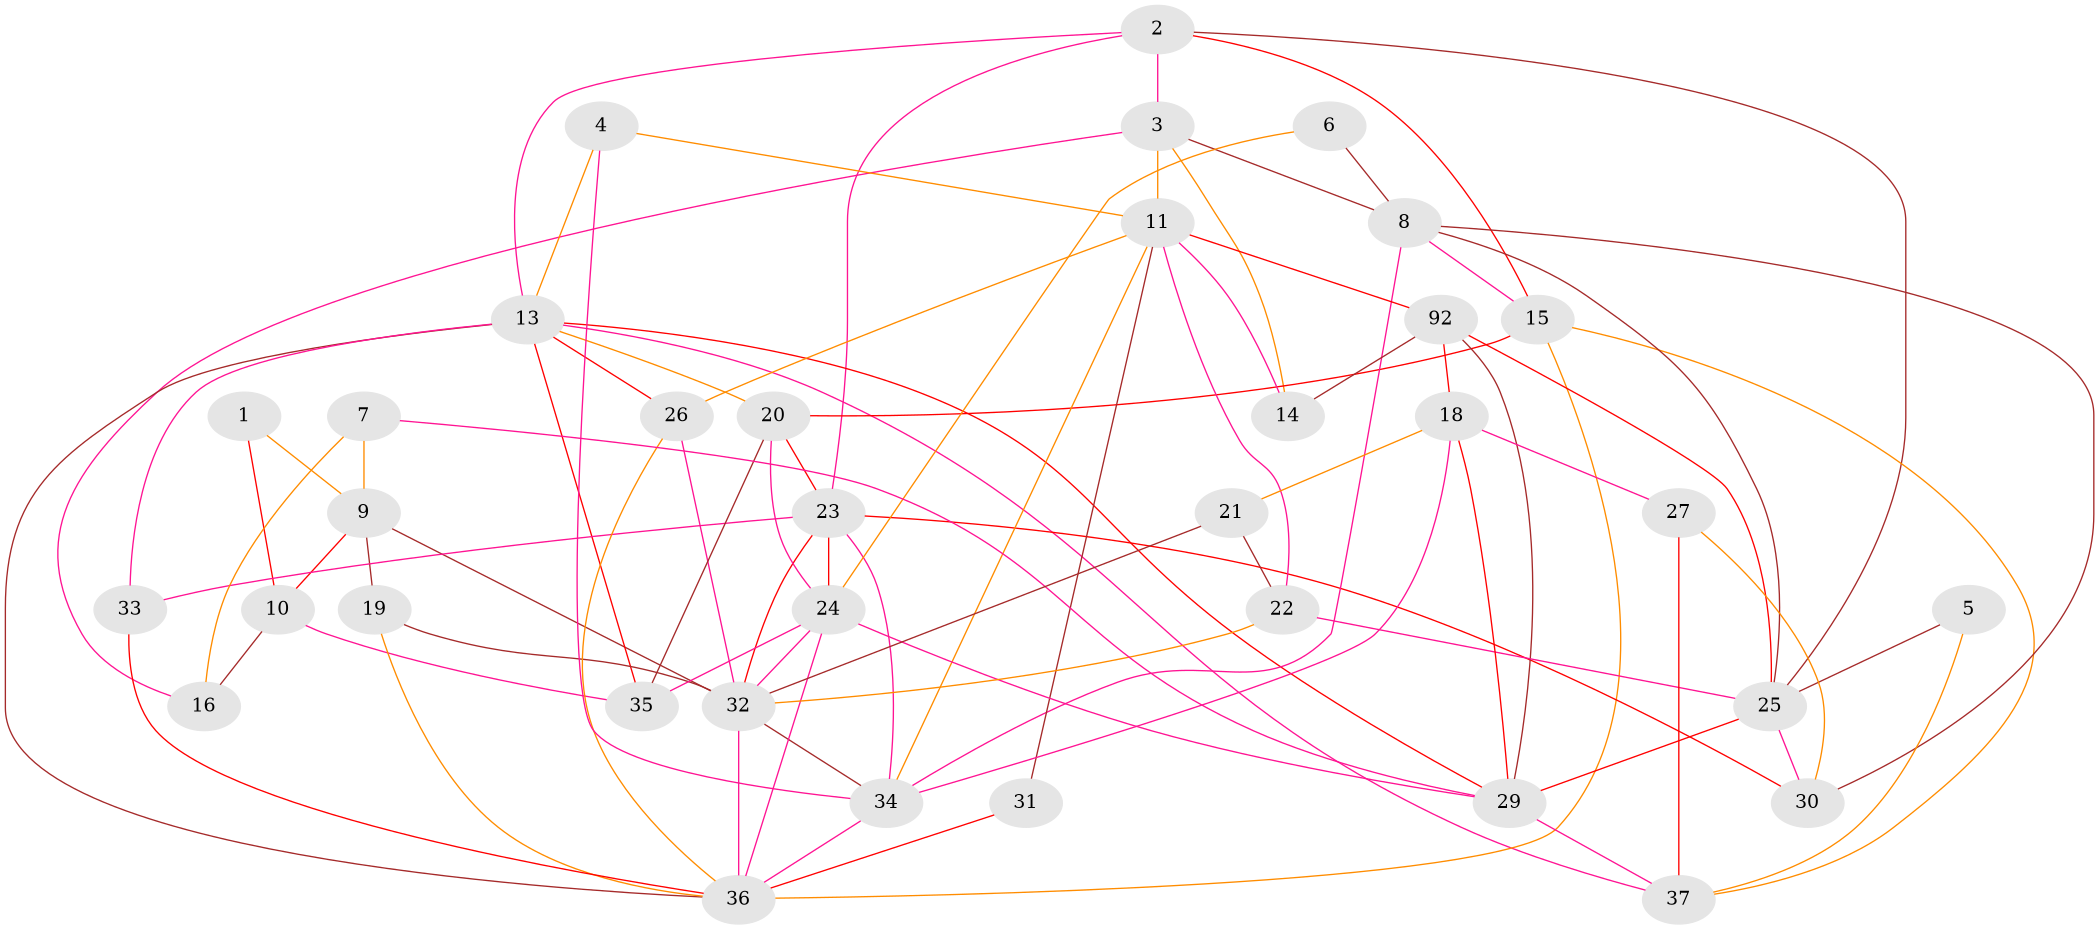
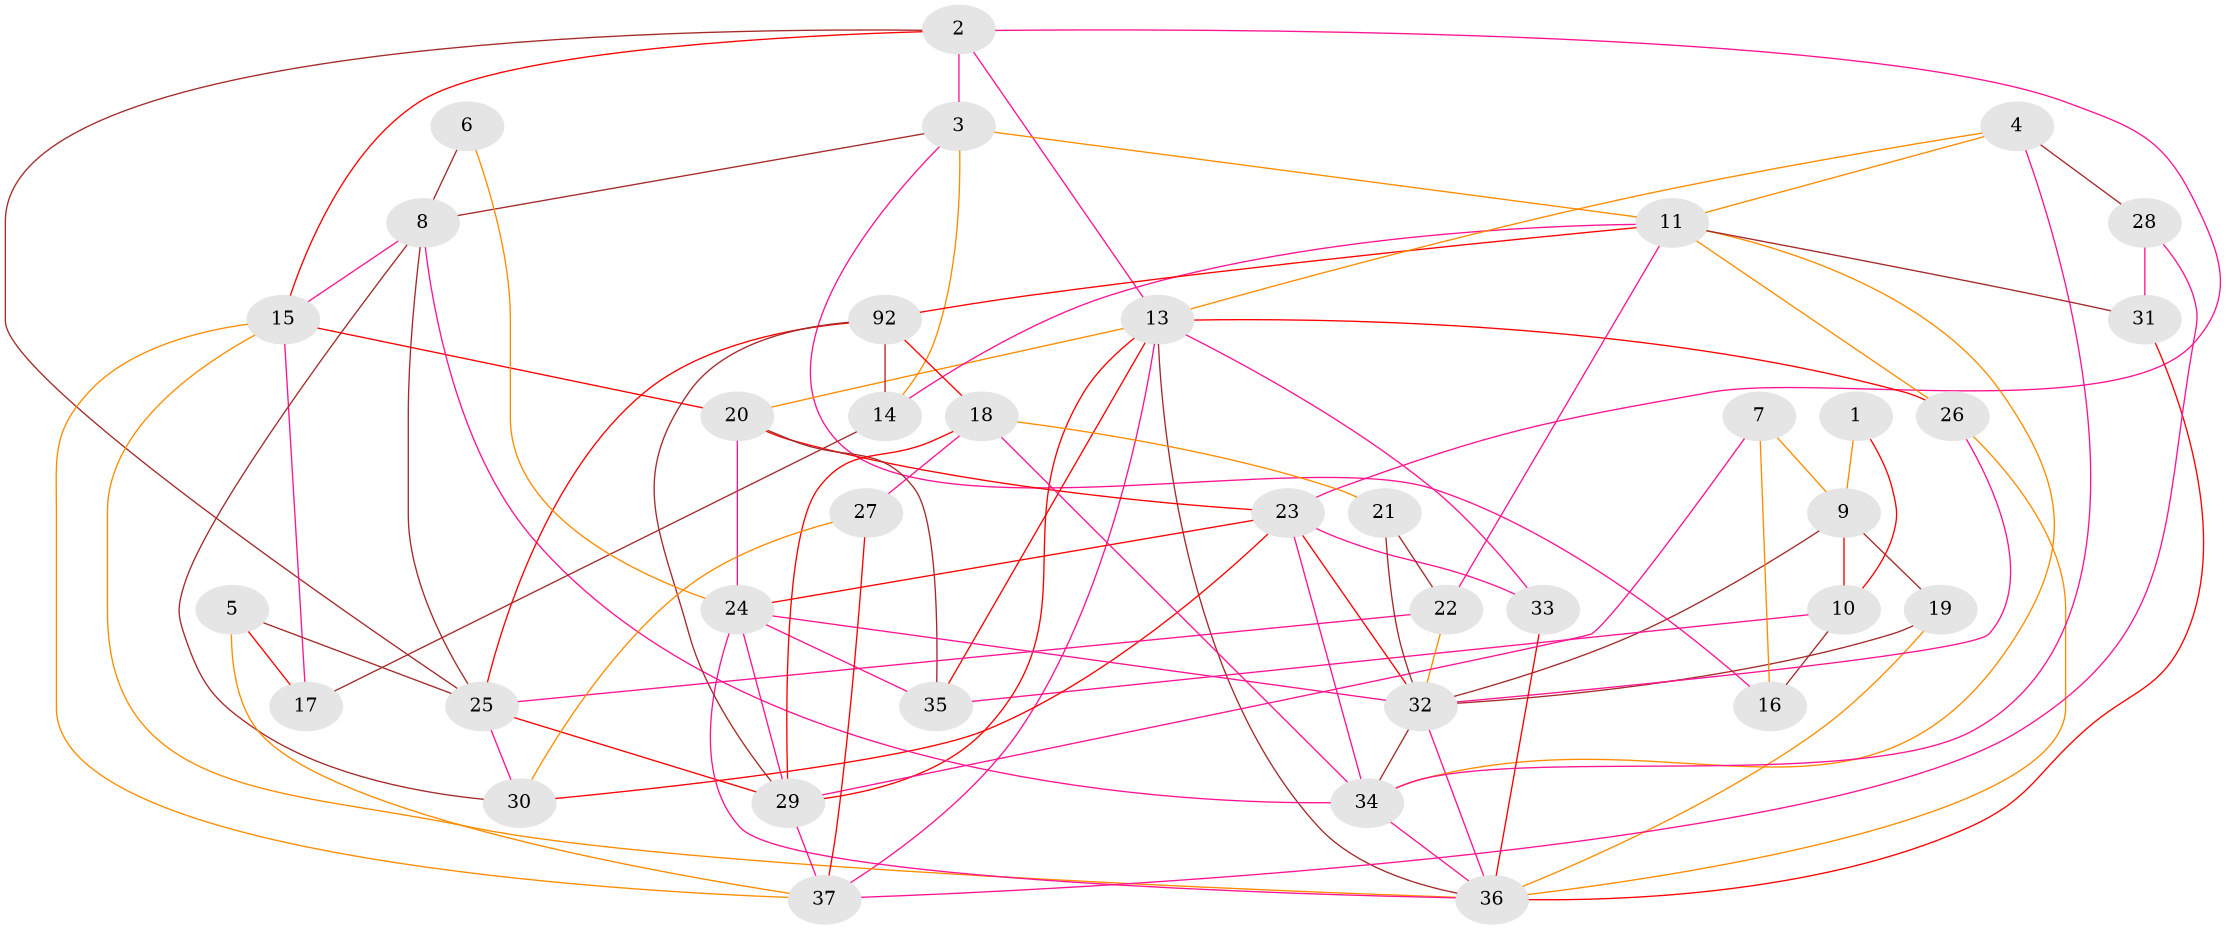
none -> (2145, 223)
none -> (306, 706)
